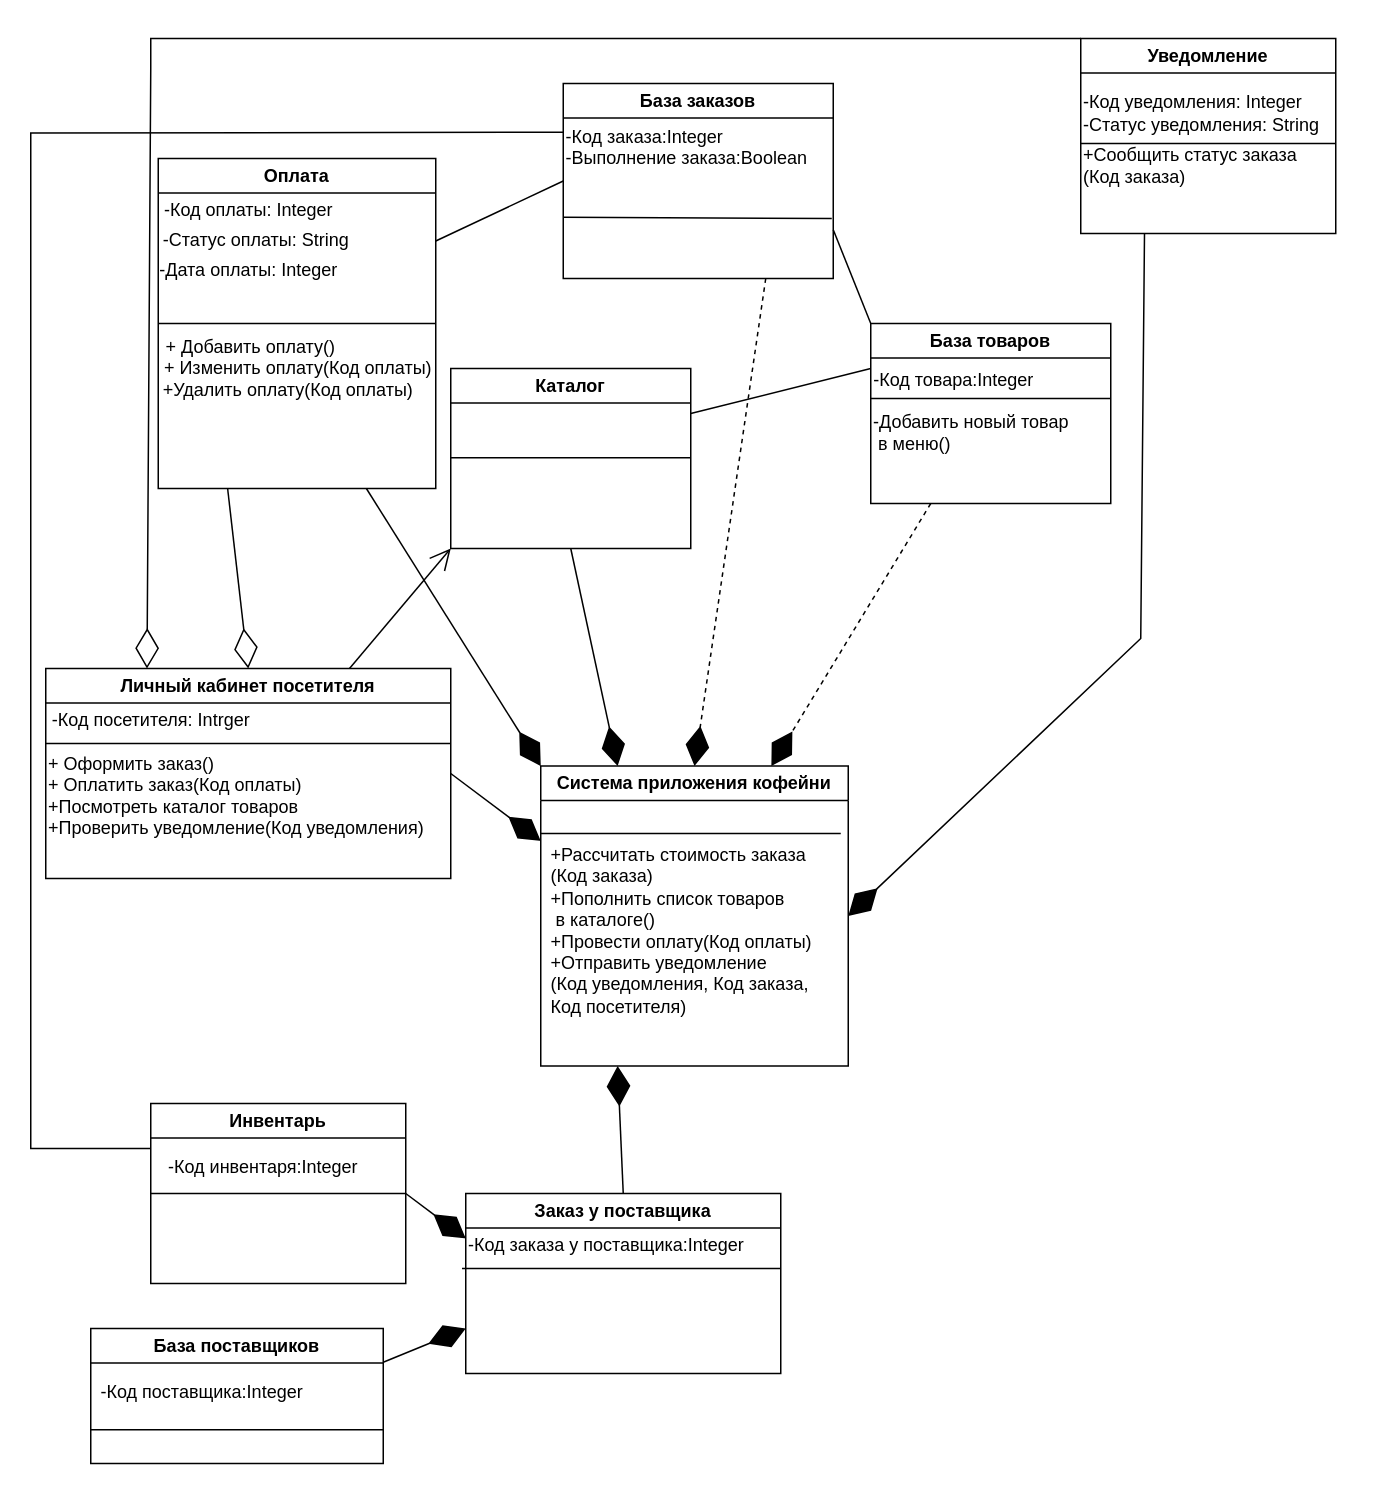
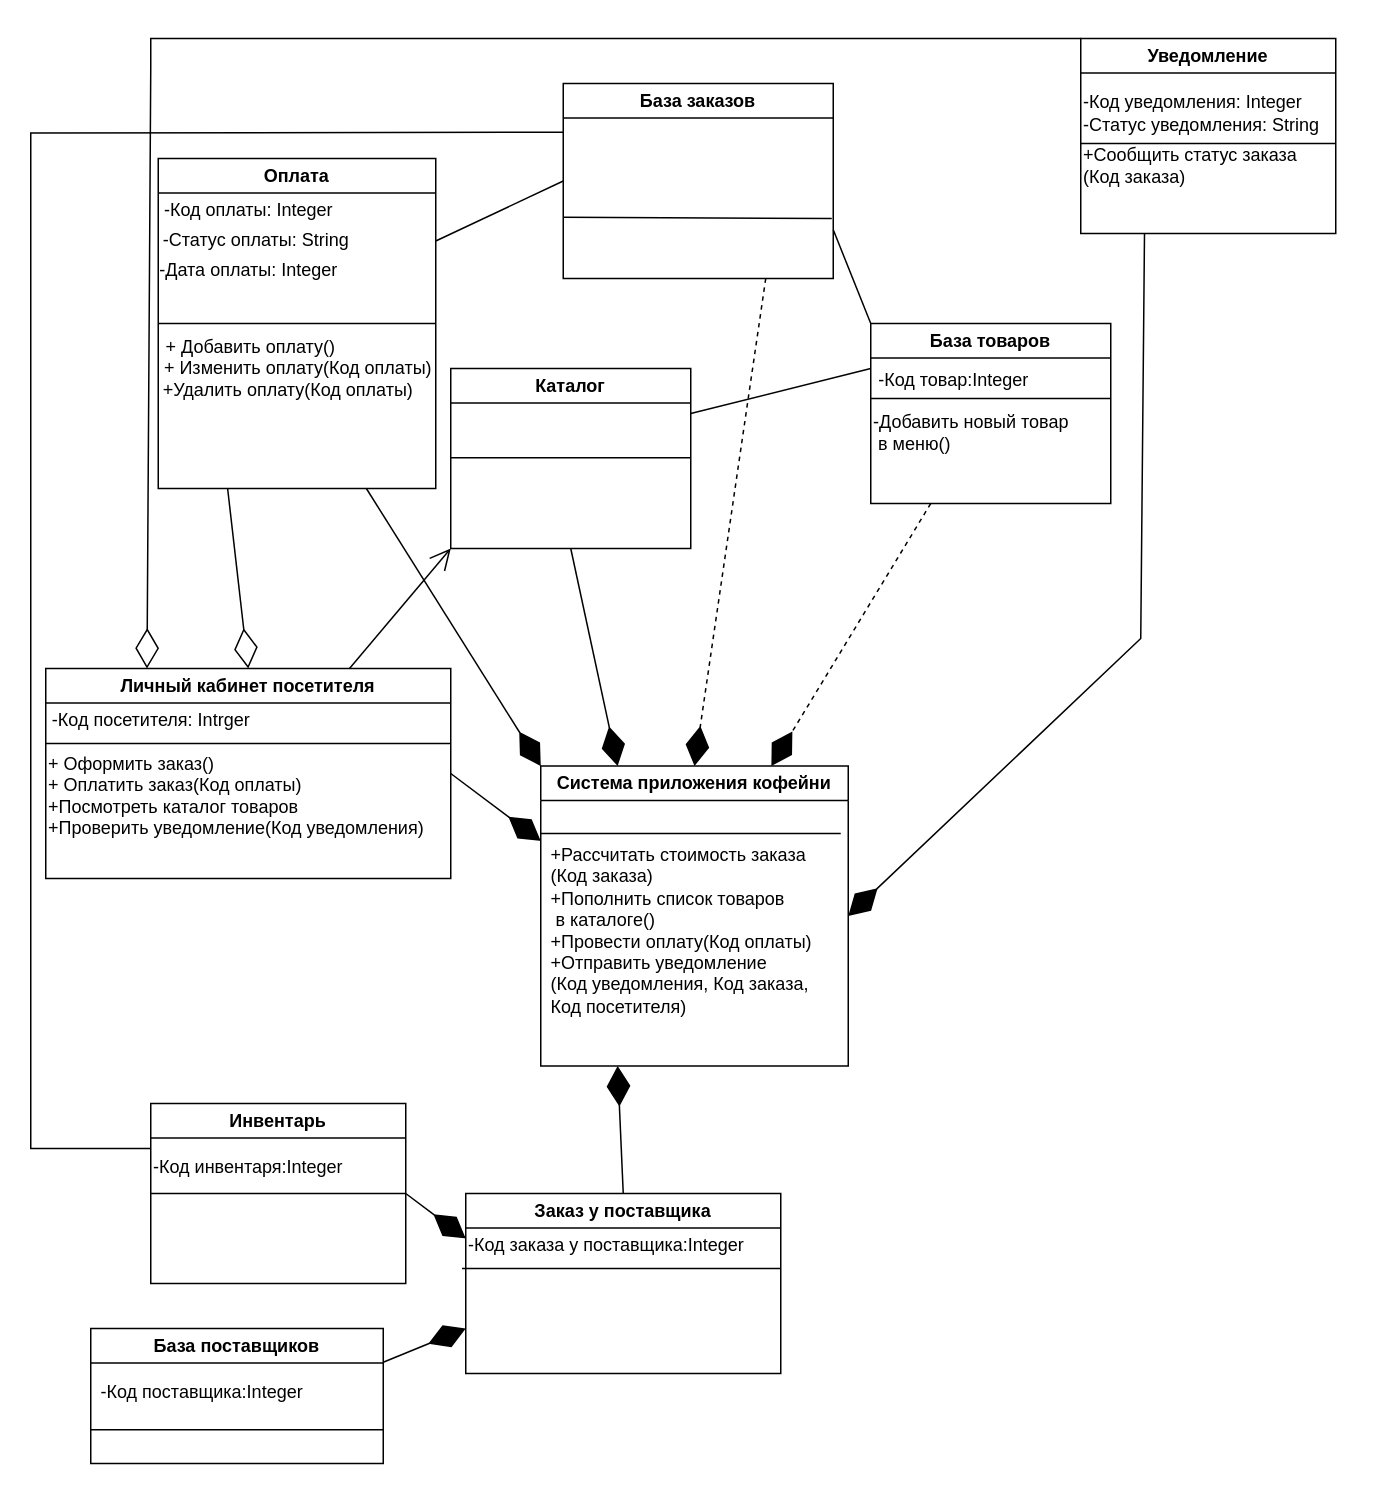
(698, 158) -> none
(954, 380) -> (954, 380)
(278, 1168) -> (263, 1168)
